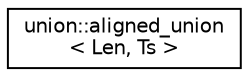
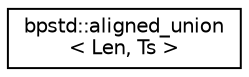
(124, 38) -> (124, 38)
